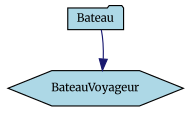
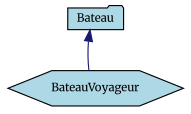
(103, 44) -> (88, 56)
